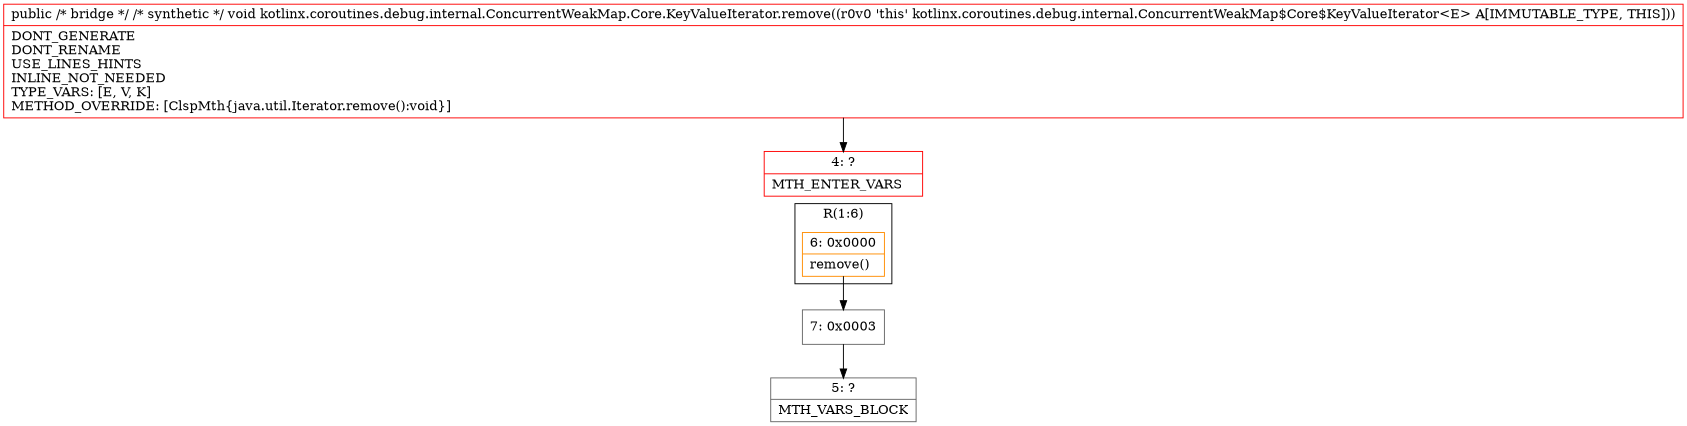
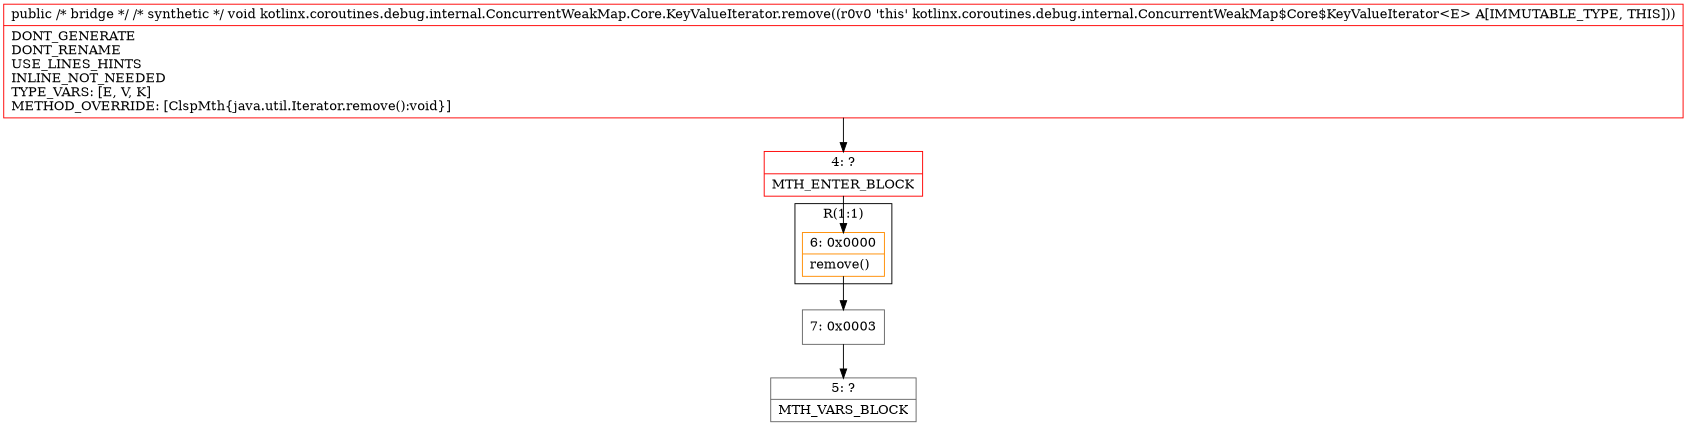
(837, 185) -> (843, 185)
none -> (843, 210)
(843, 214) -> (843, 214)
